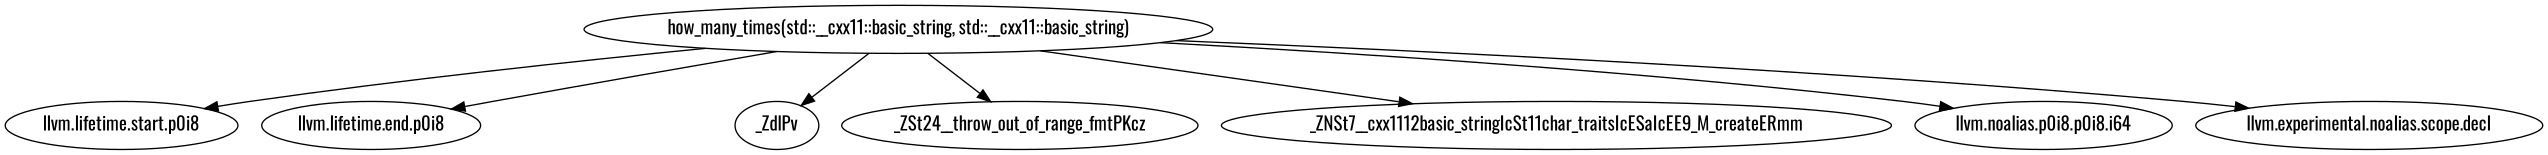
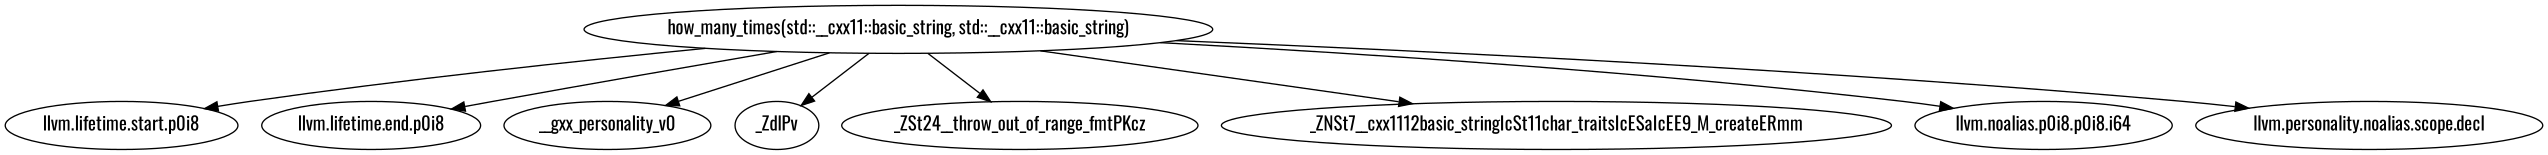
none -> (607, 125)
(2369, 125) -> (2369, 125)
